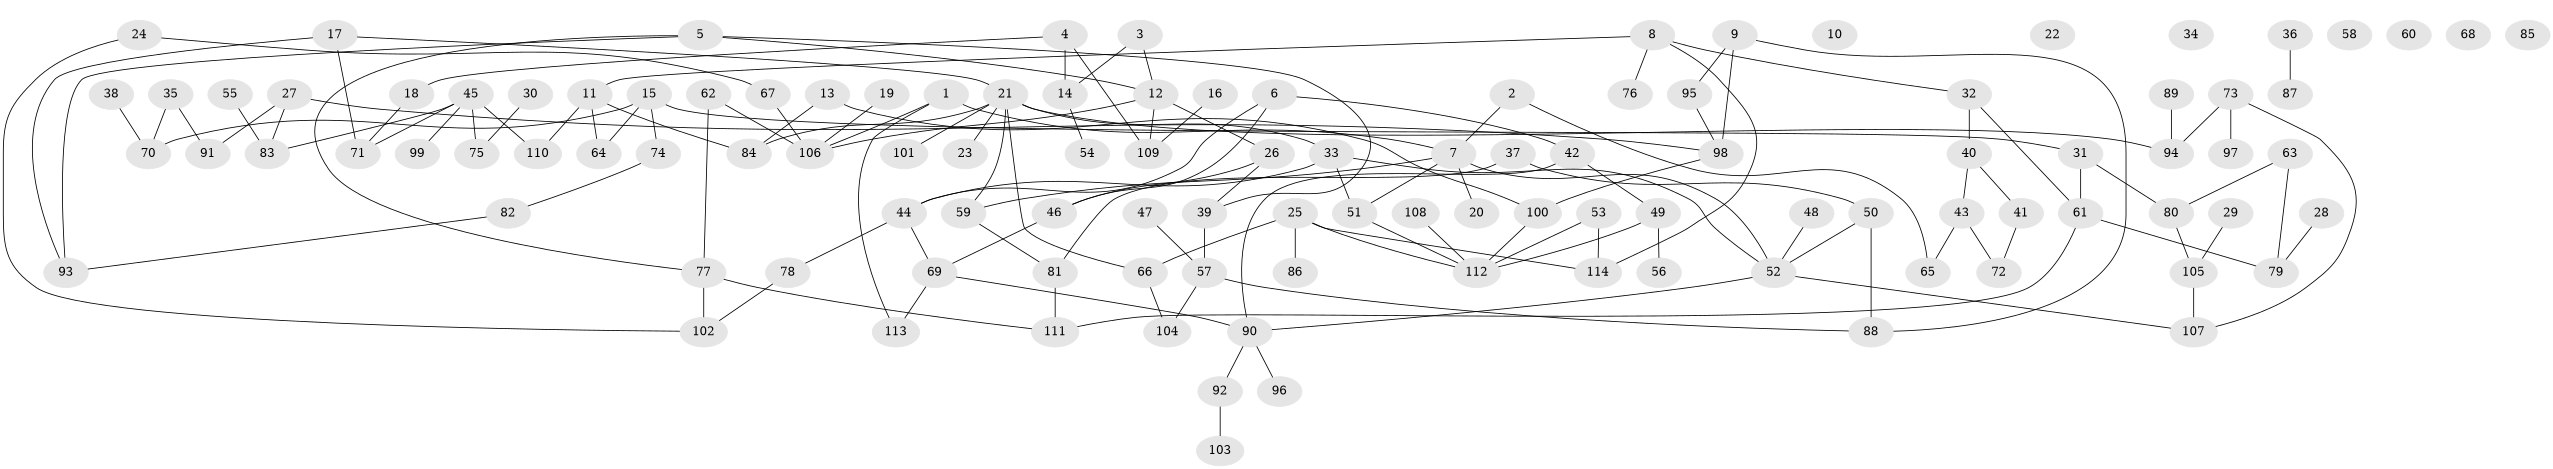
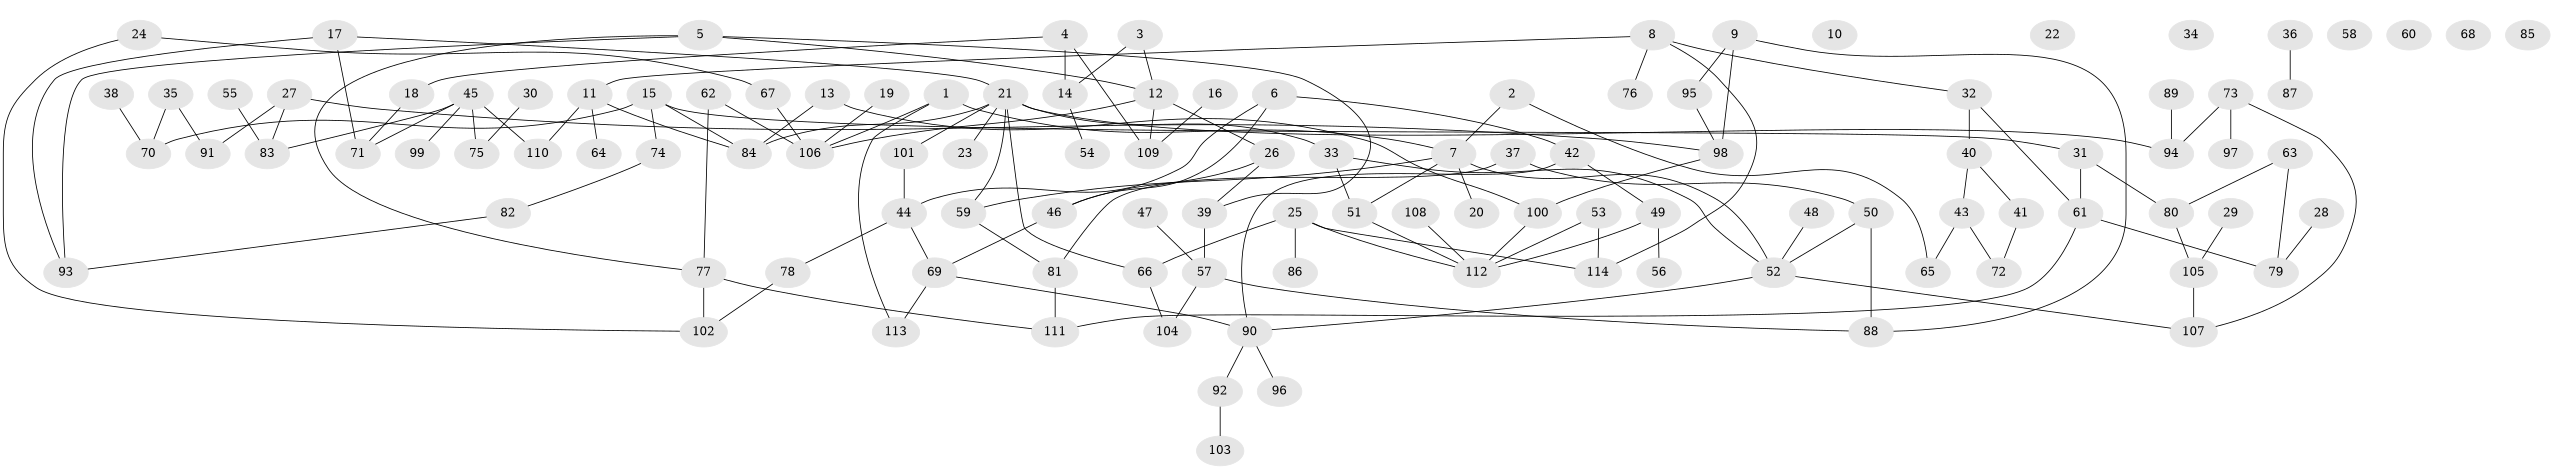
(628, 119) -> (696, 122)
(1098, 183) -> (904, 184)
